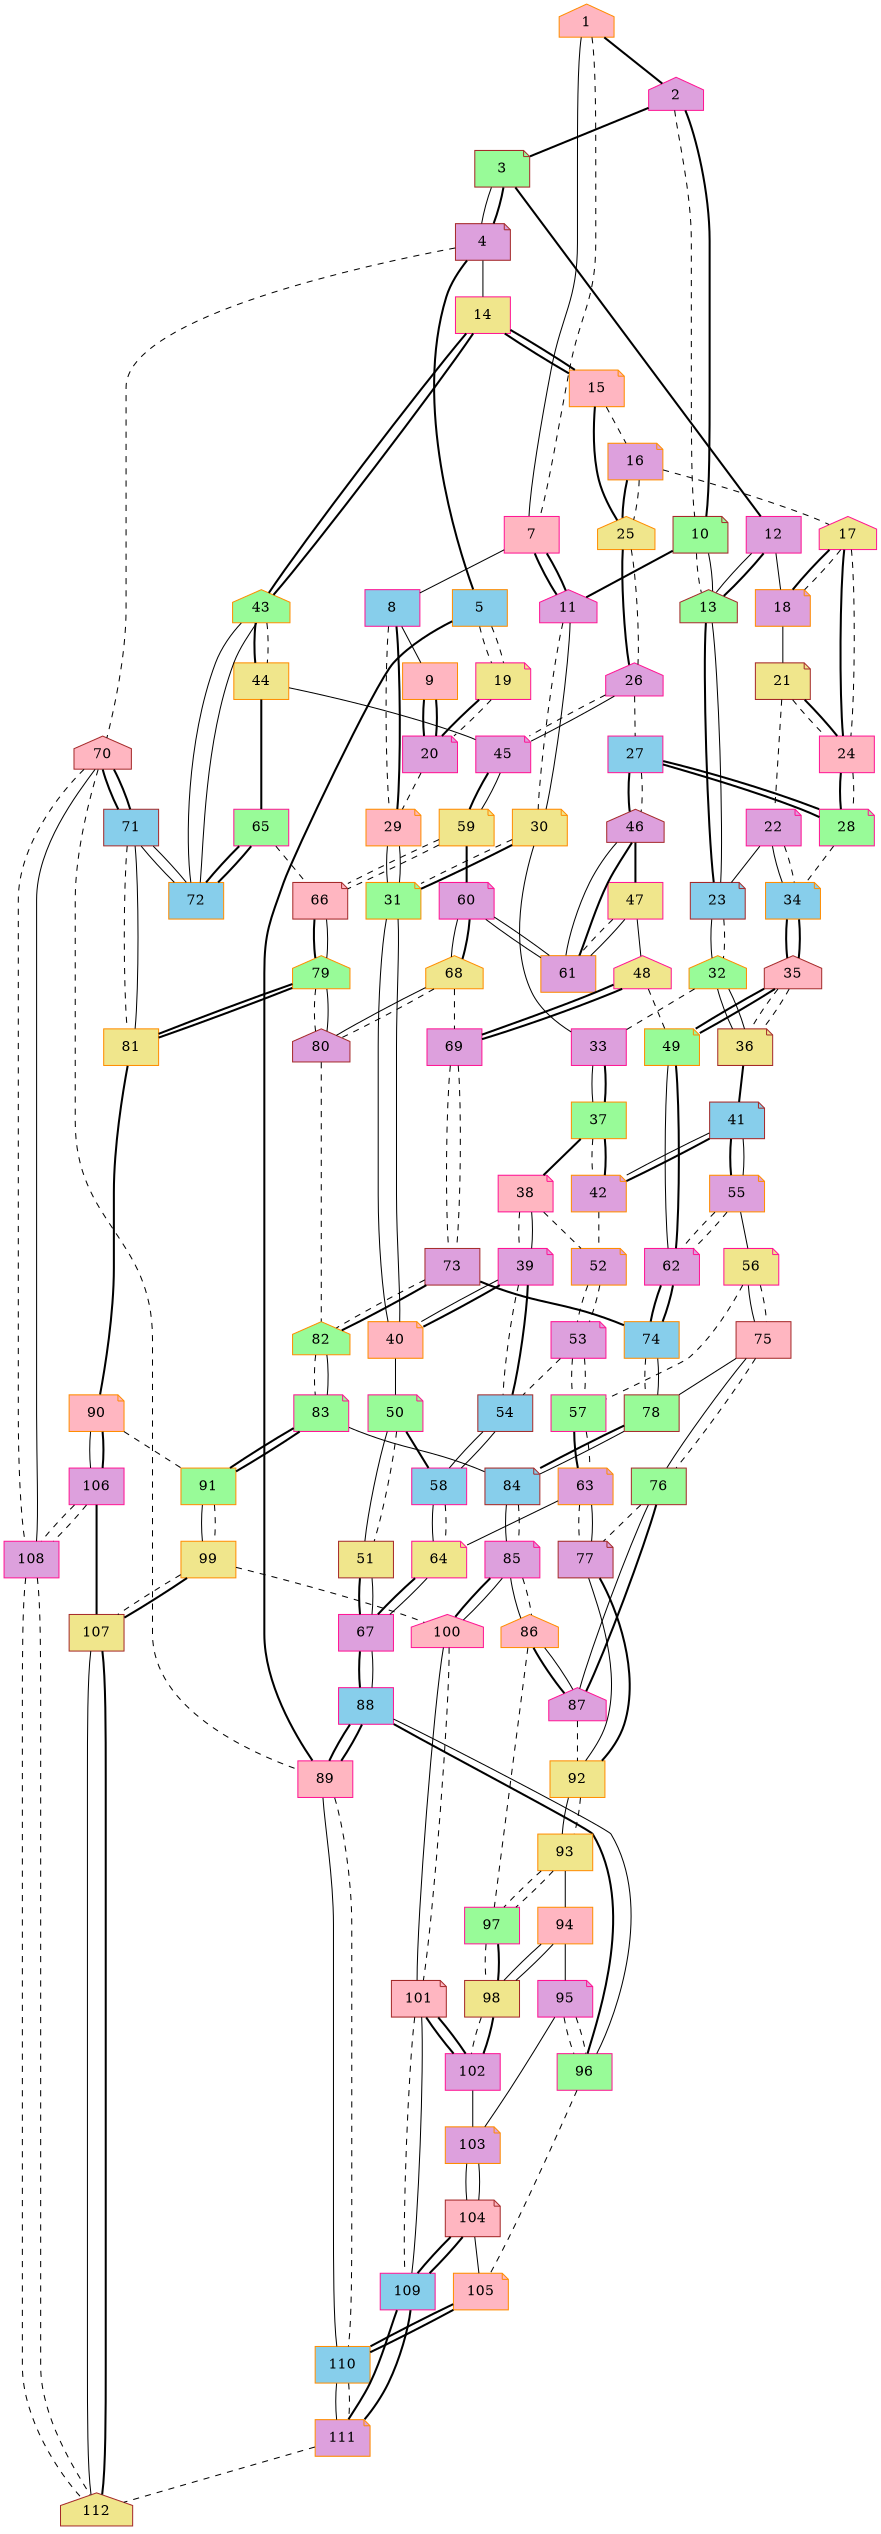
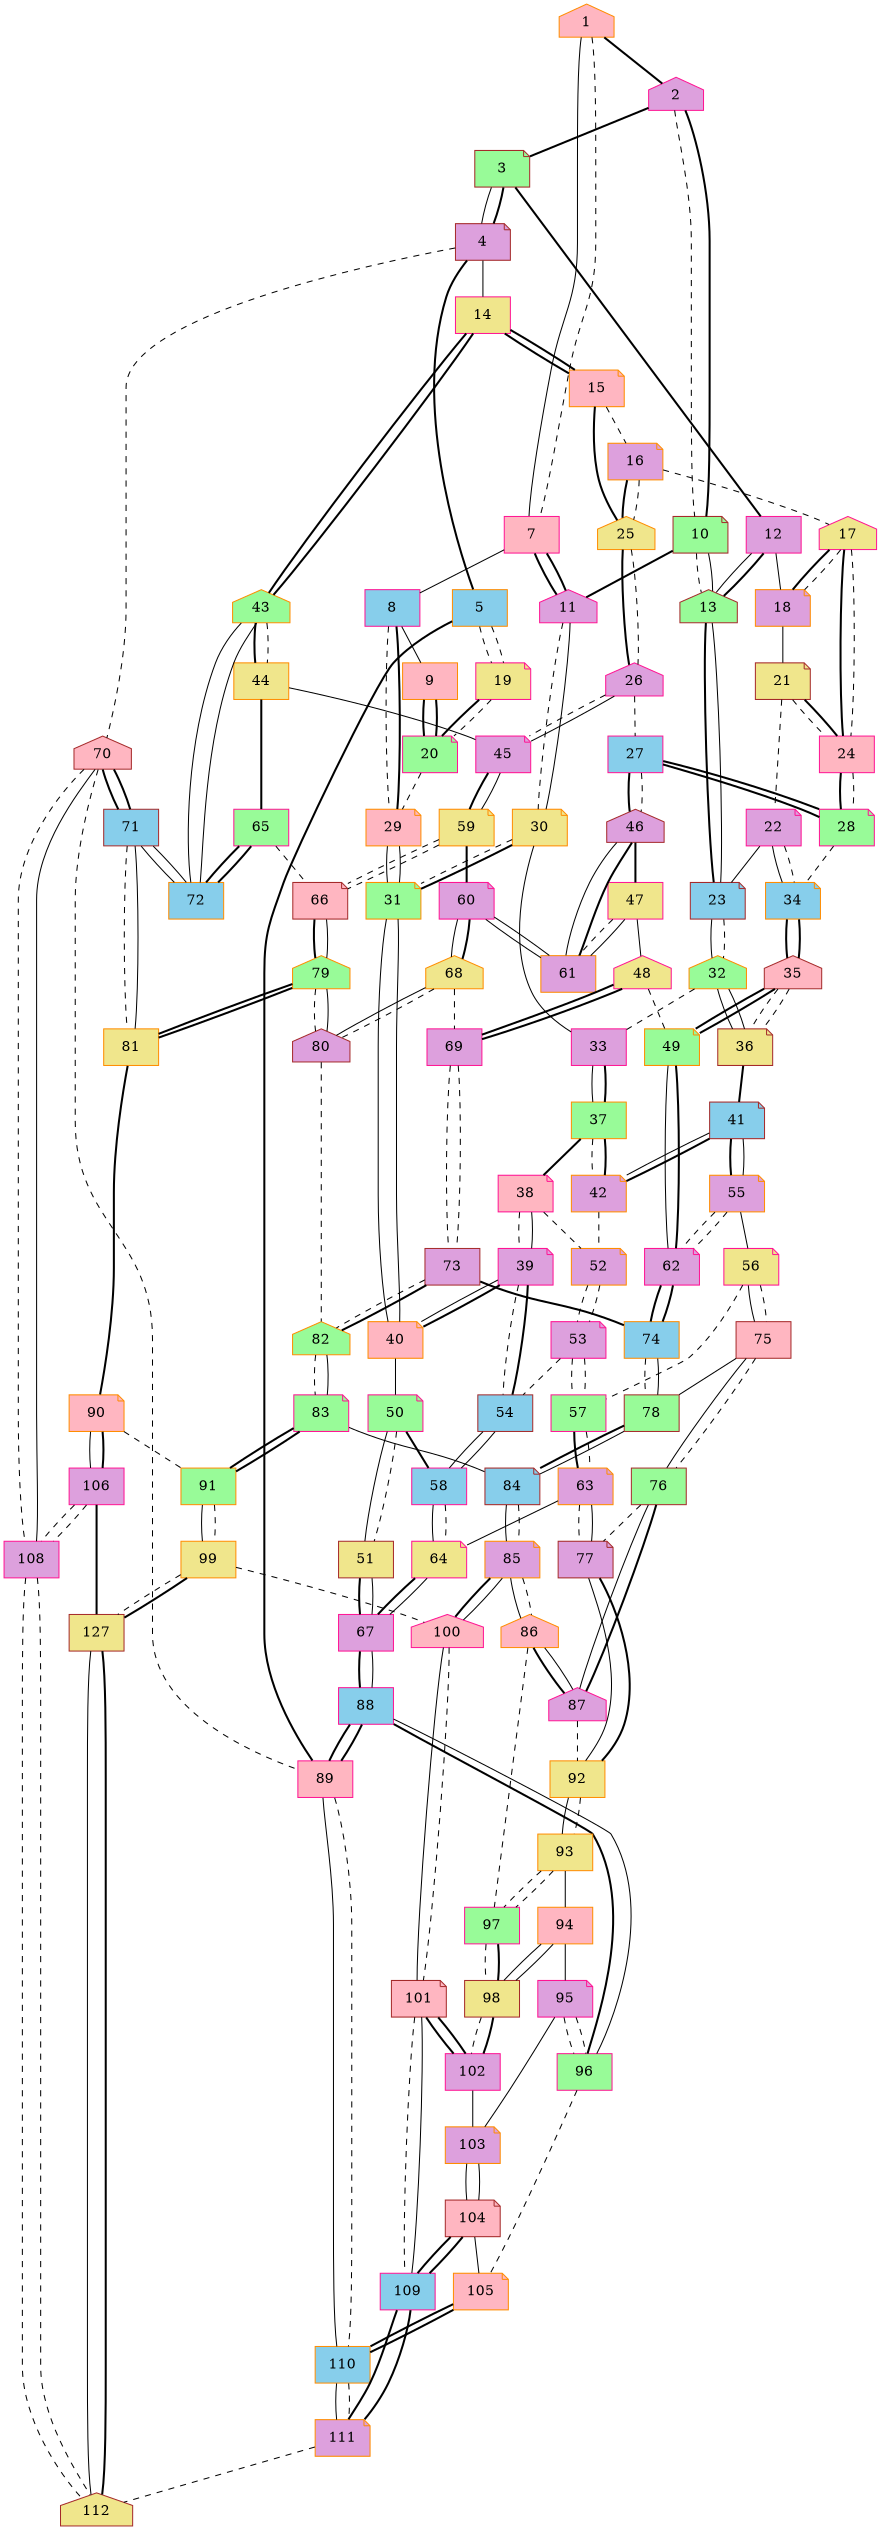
(430, 754) -> (430, 754)
(512, 1560) -> (512, 1560)
(97, 1633) -> (97, 1633)
